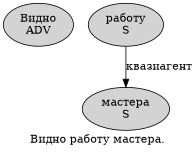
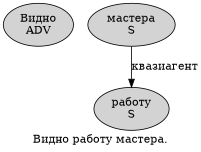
(126, 63) -> (132, 63)
